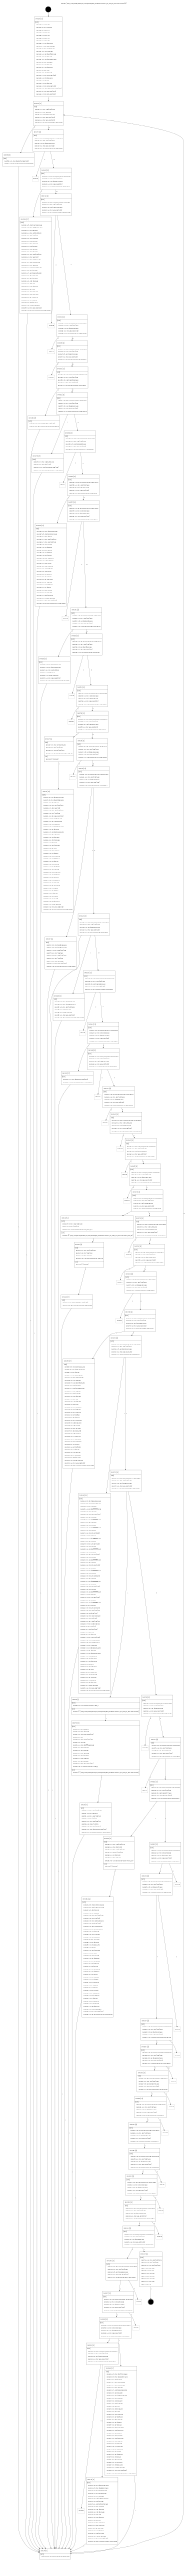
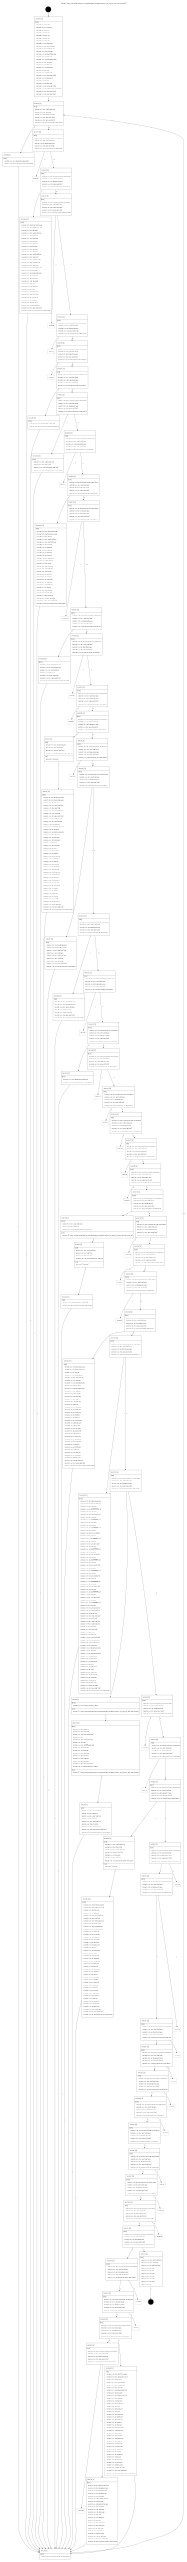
(52, 1735) -> (44, 1731)
